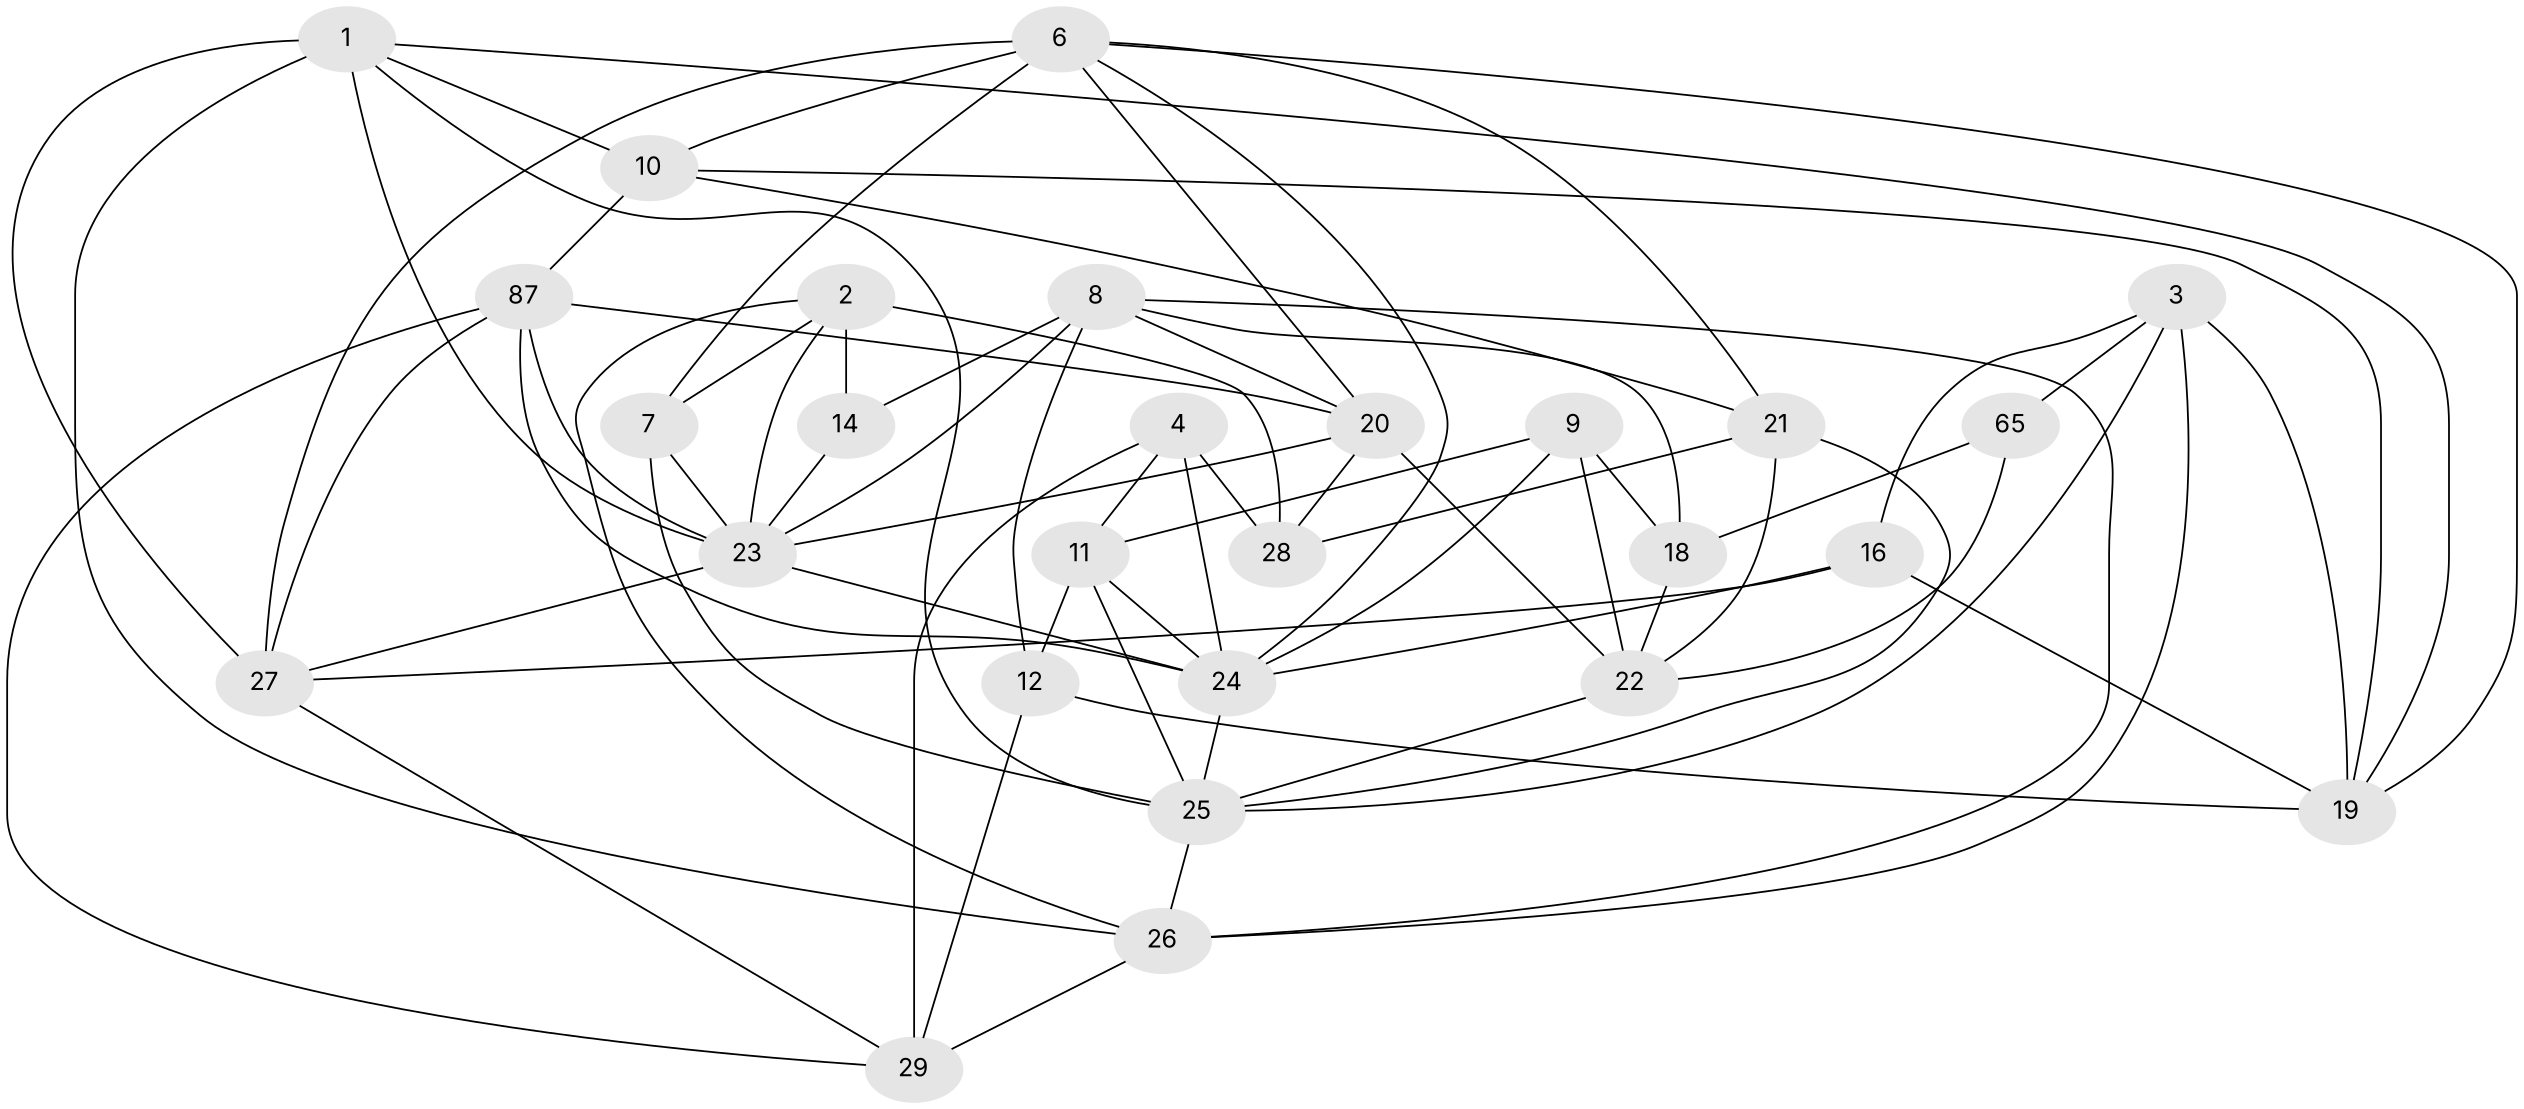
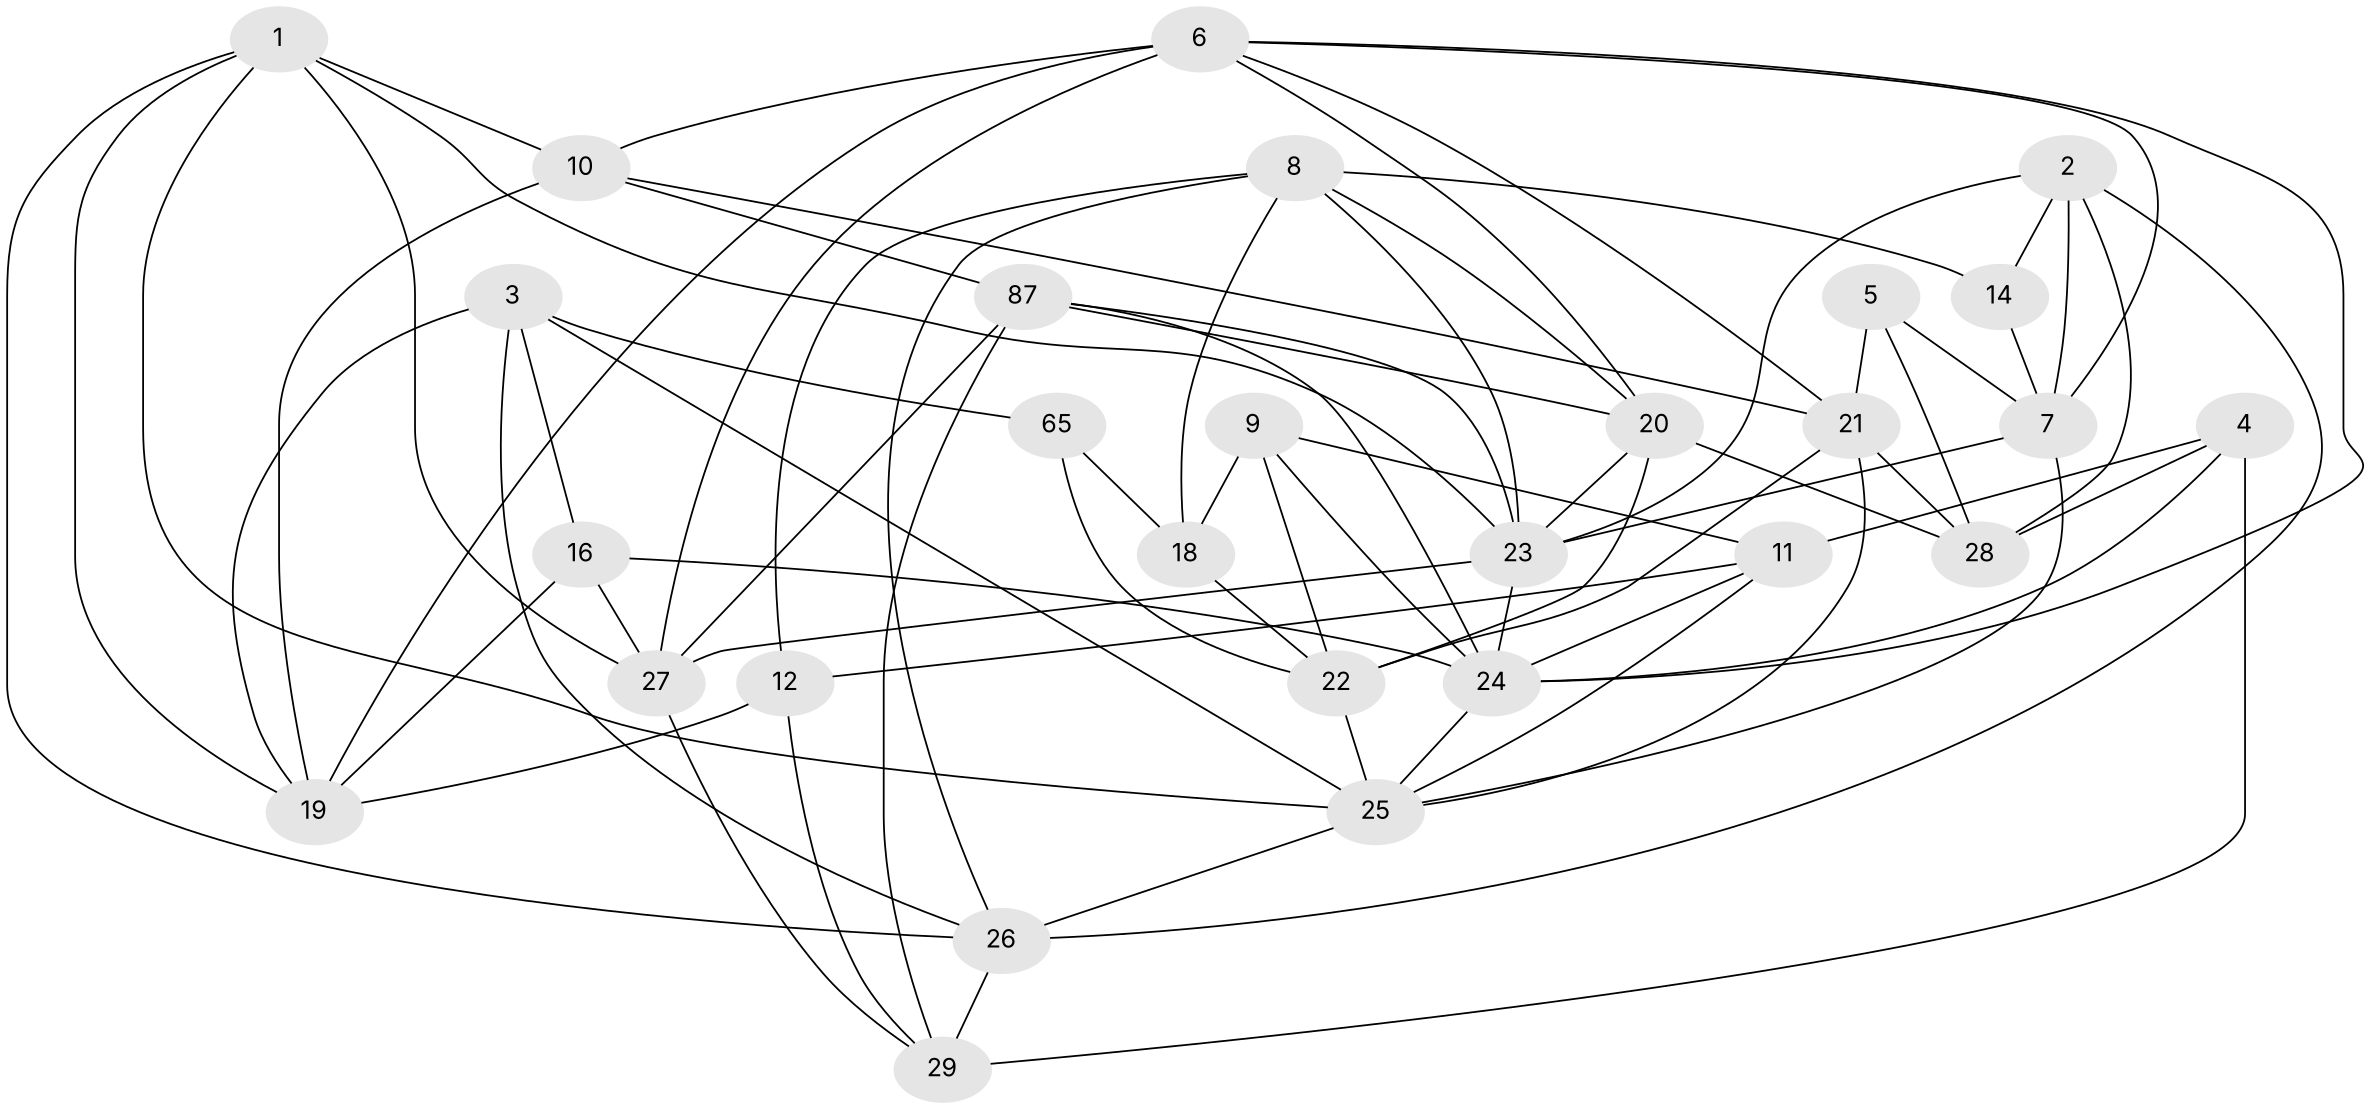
none -> (1871, 297)
(797, 490) -> (2024, 361)
